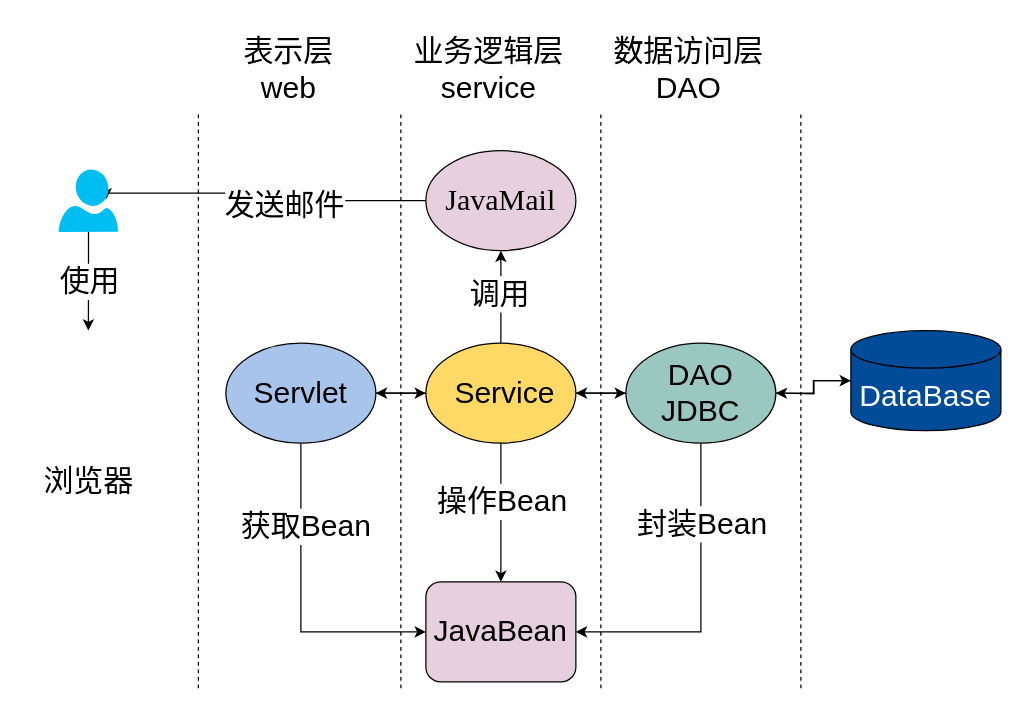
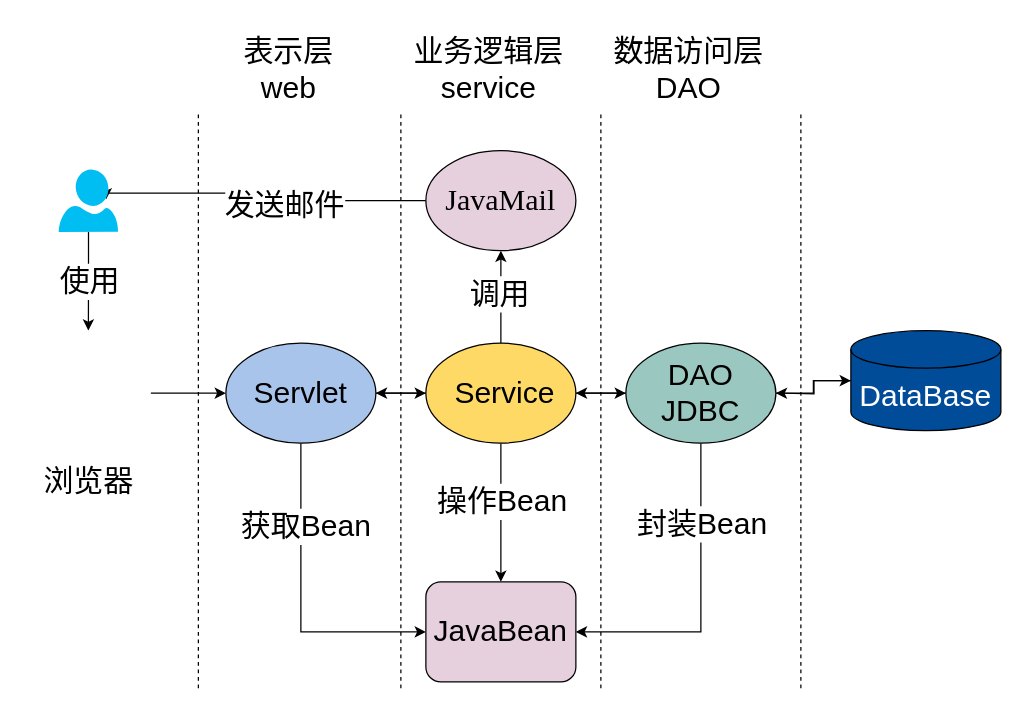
none -> (184, 393)
